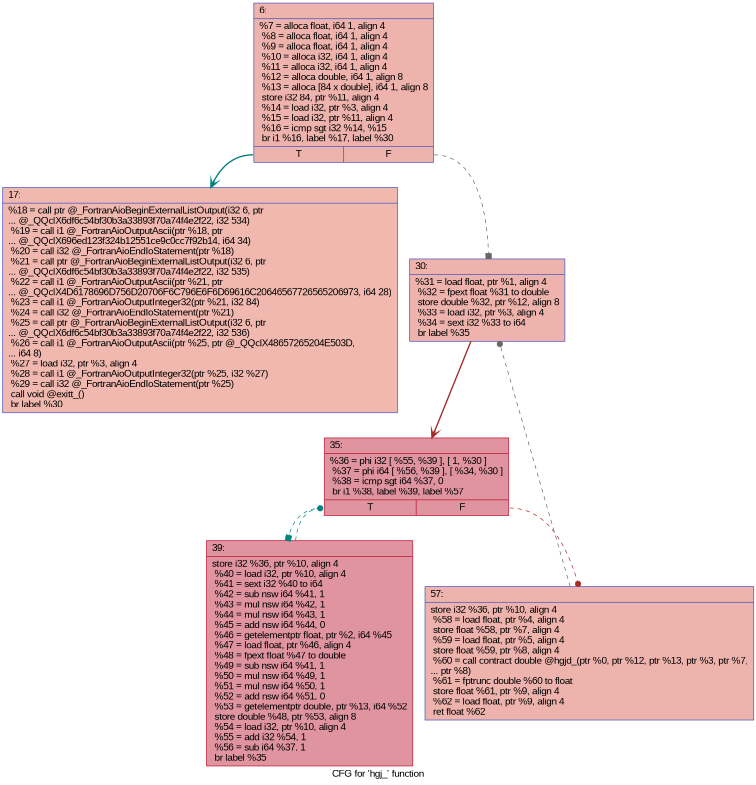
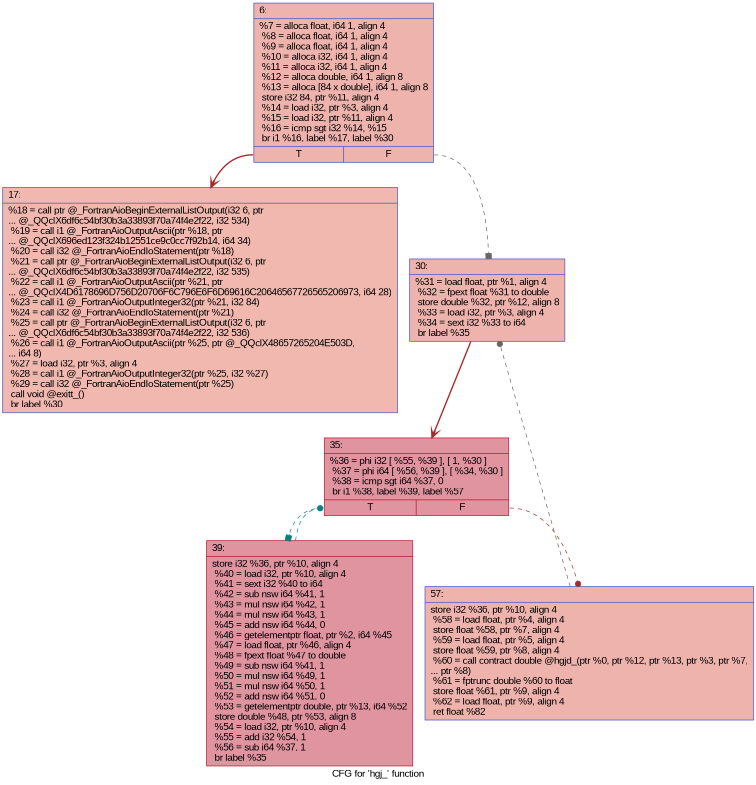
(230, 162) -> (230, 162)
(458, 712) -> (458, 712)
